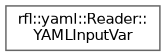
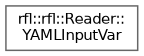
(83, 28) -> (72, 28)
